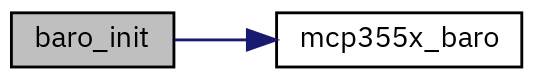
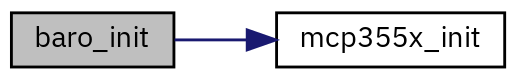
(399, 40) -> (391, 40)
